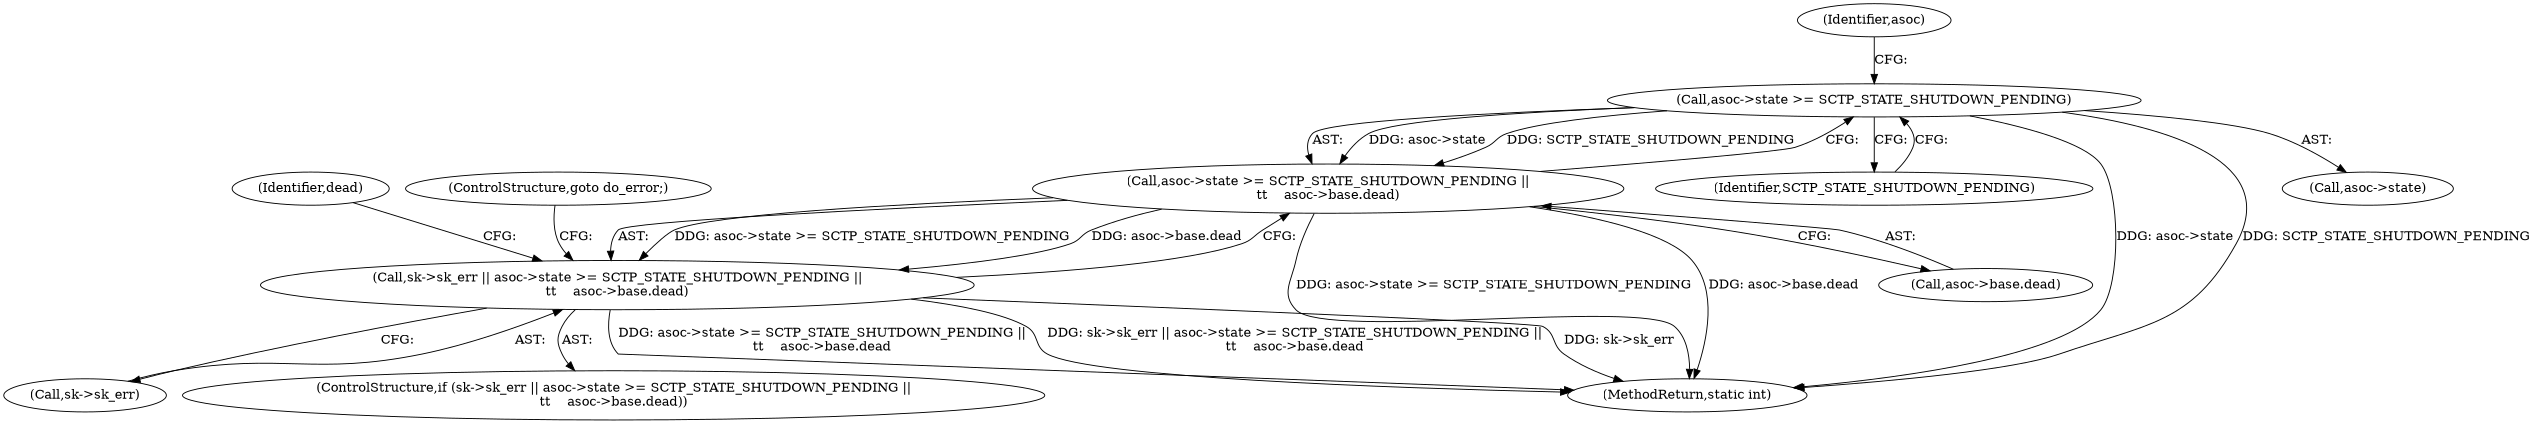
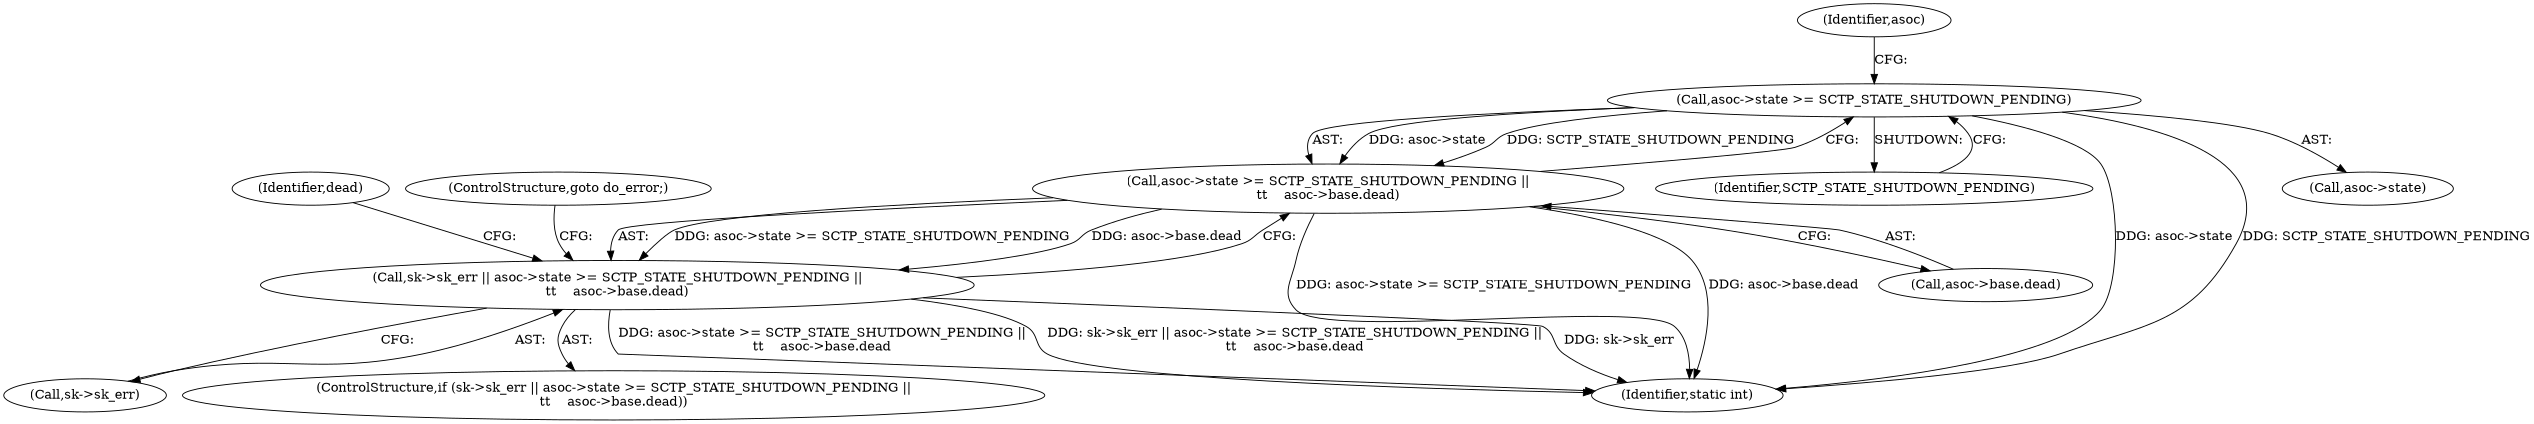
(1893, 140) -> (1921, 140)
(1687, 395) -> (1687, 395)
